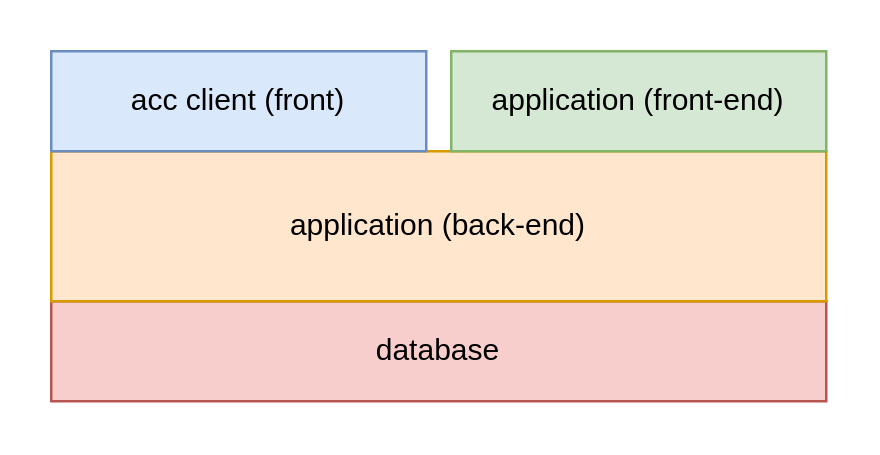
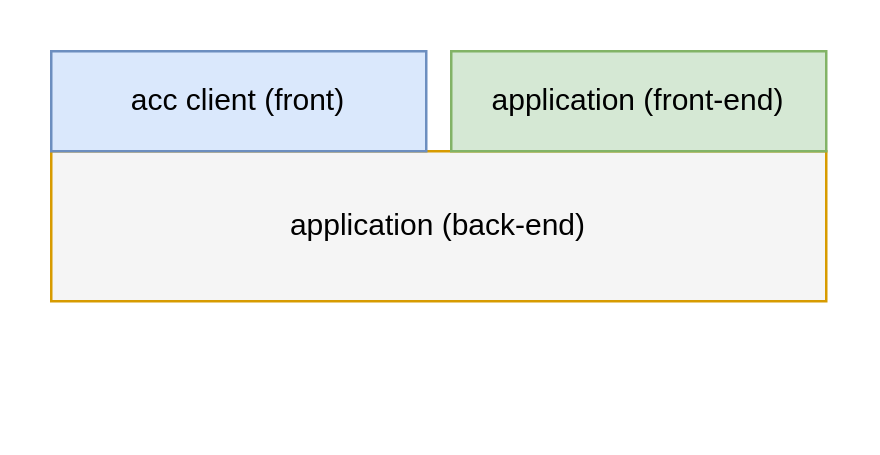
(439, 226) -> (439, 226)
(439, 351) -> none
